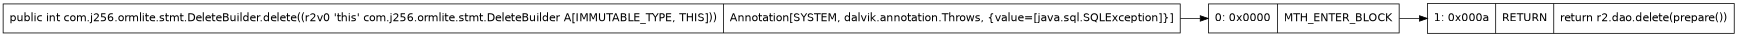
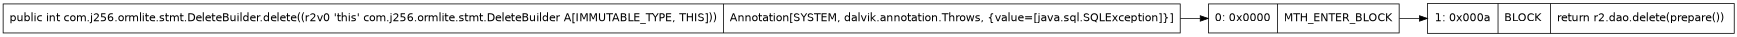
(1525, 18) -> (1523, 18)
